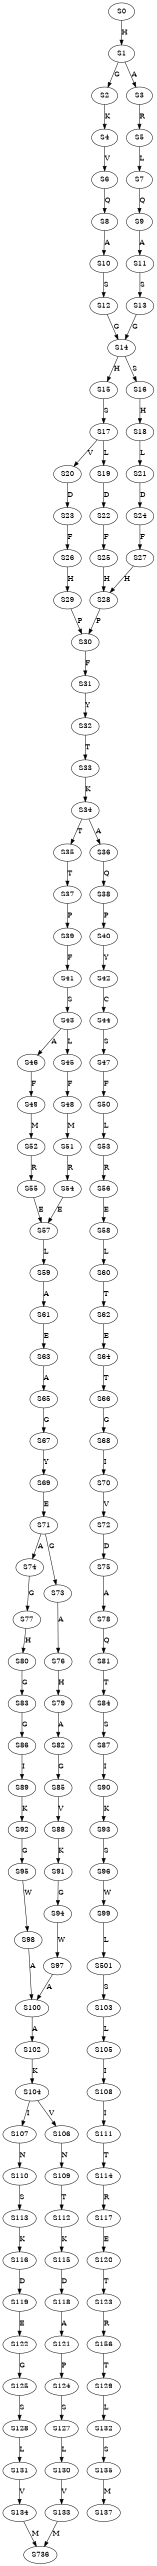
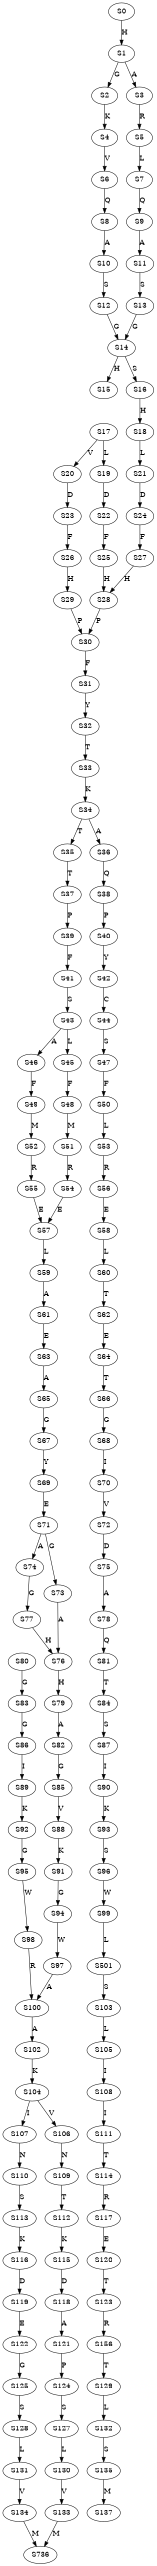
(104, 409) -> none
(25, 1638) -> (41, 1639)
(33, 1966) -> (33, 1966)
